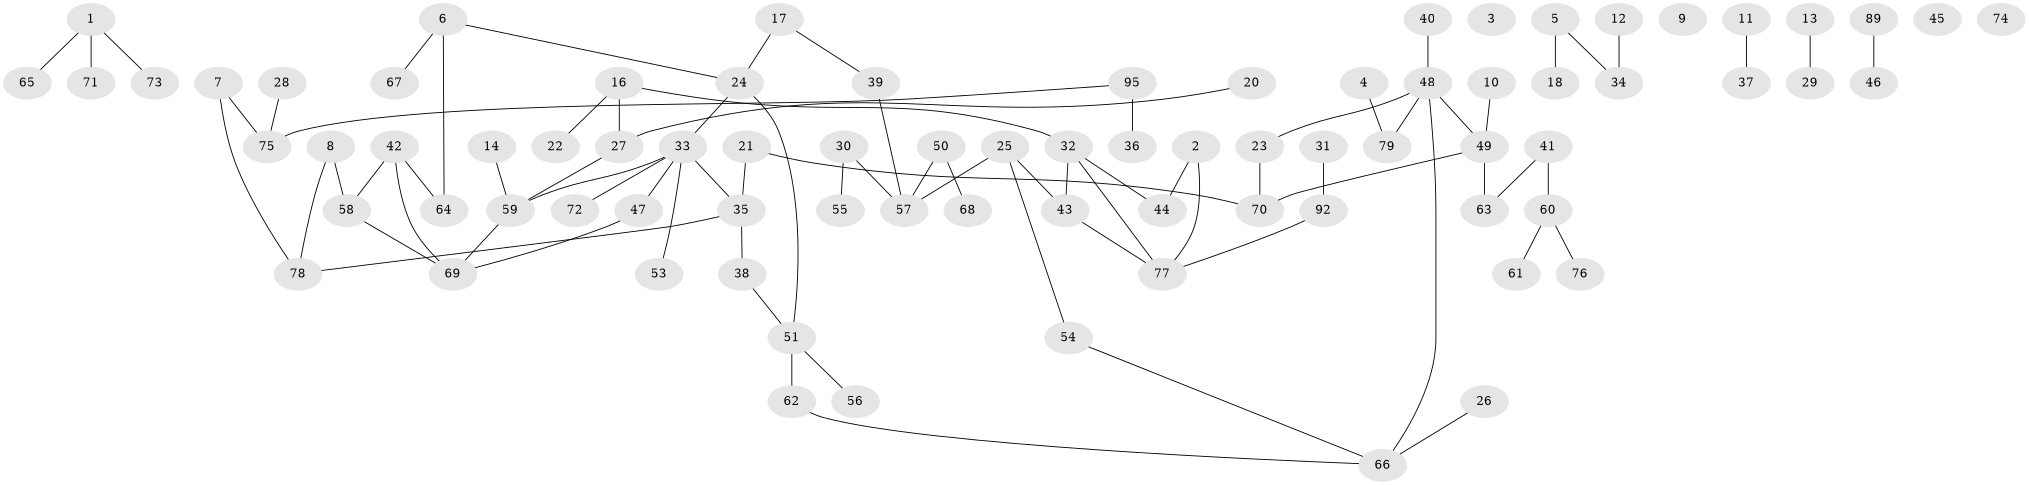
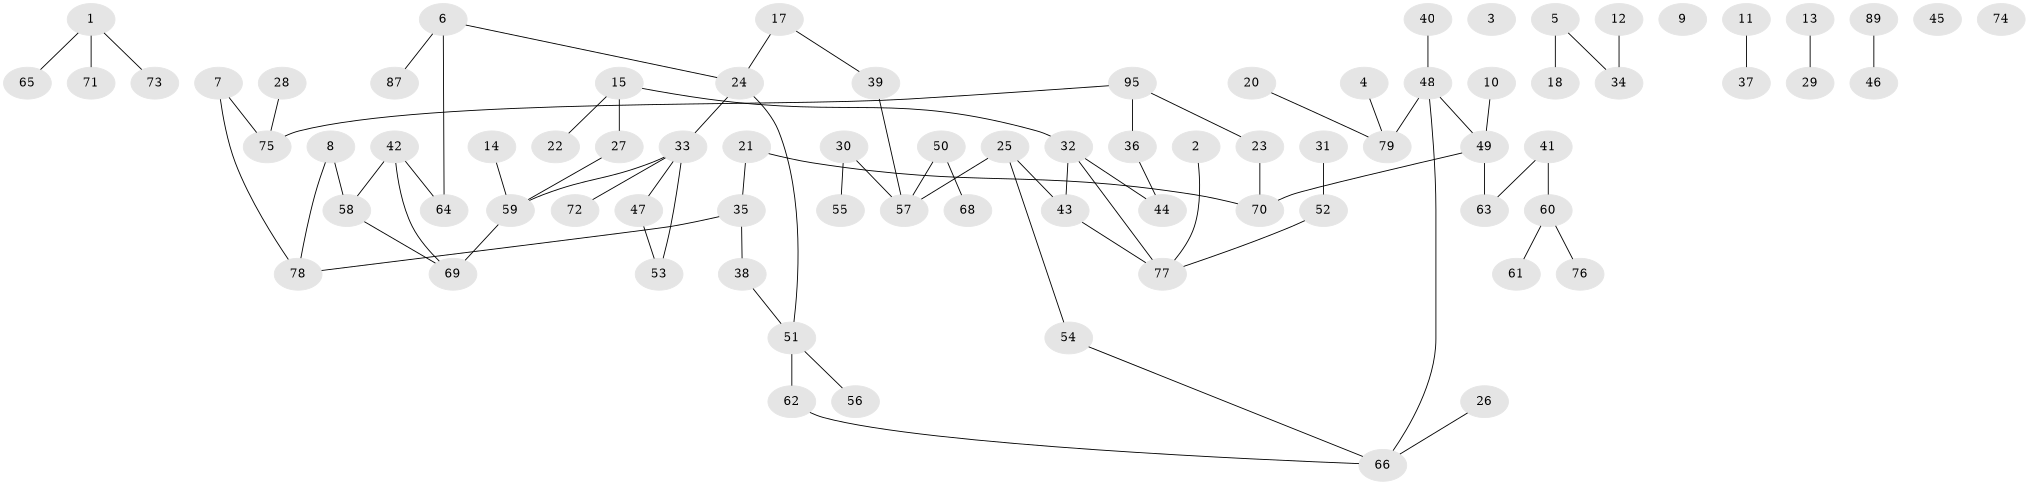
(395, 83) -> (395, 83)
(619, 83) -> (619, 83)
(932, 105) -> (1320, 115)
(1344, 115) -> (1196, 115)
(712, 179) -> none
(1179, 179) -> (1147, 179)
(1324, 211) -> (1324, 211)
(541, 249) -> (649, 242)
